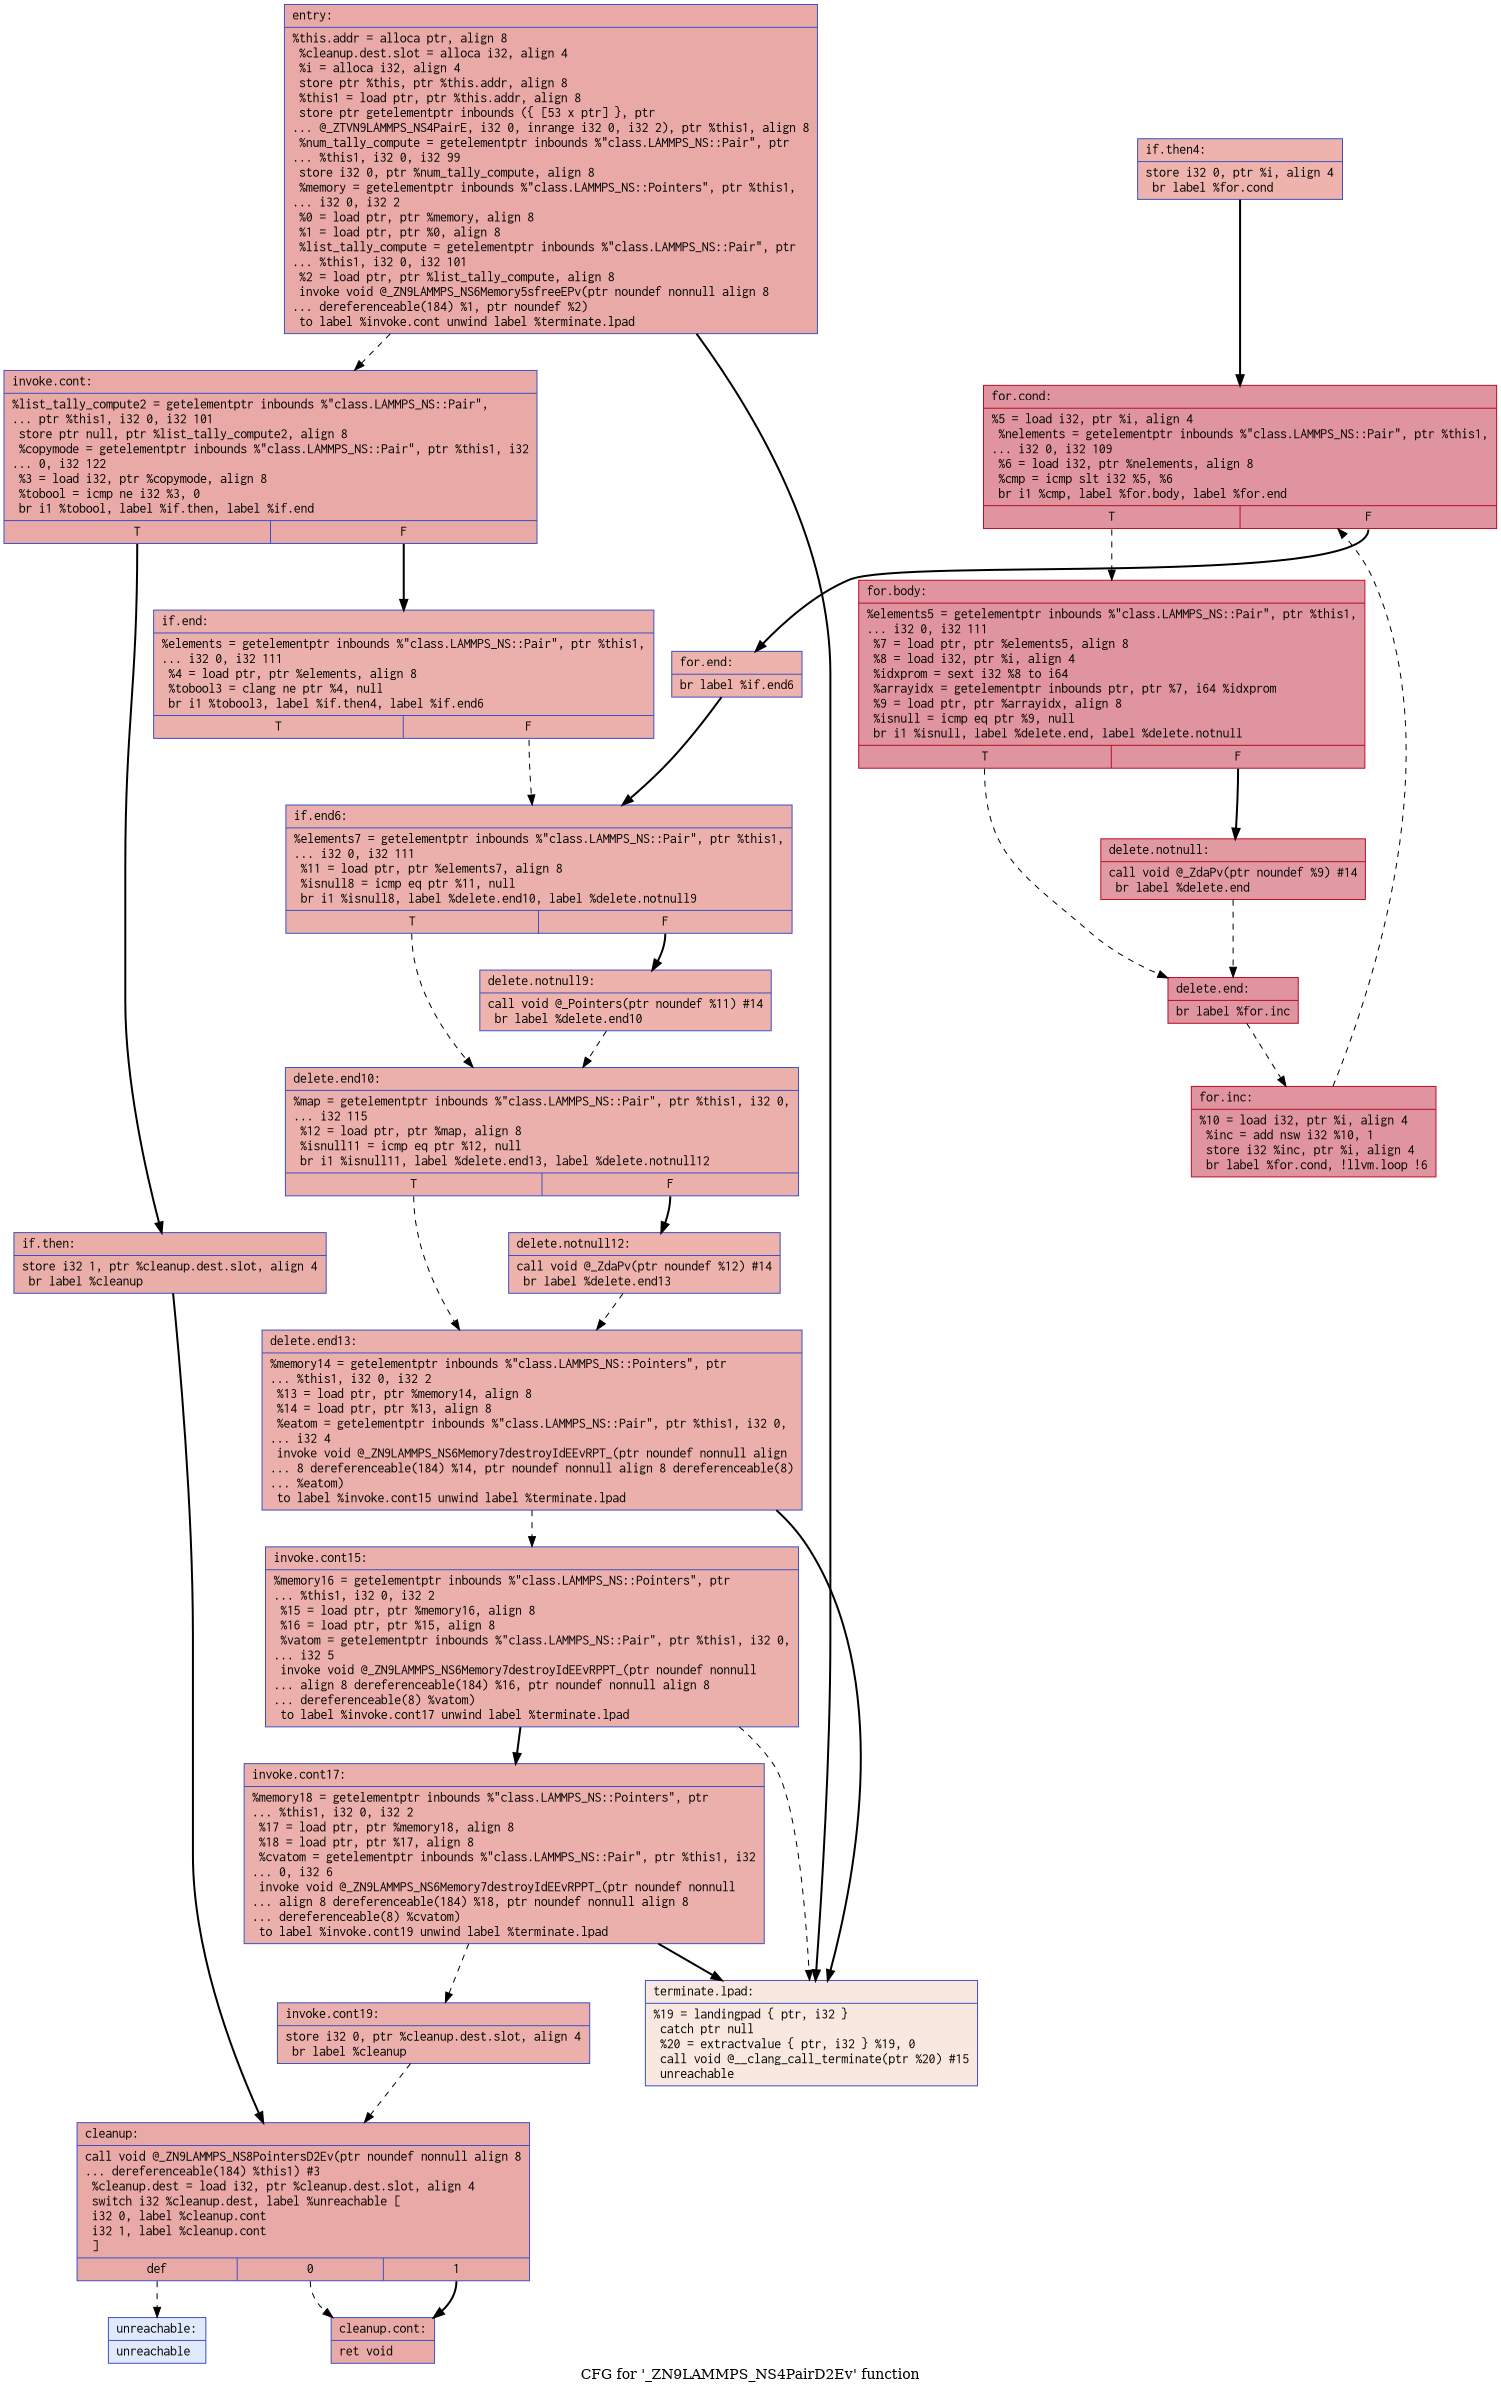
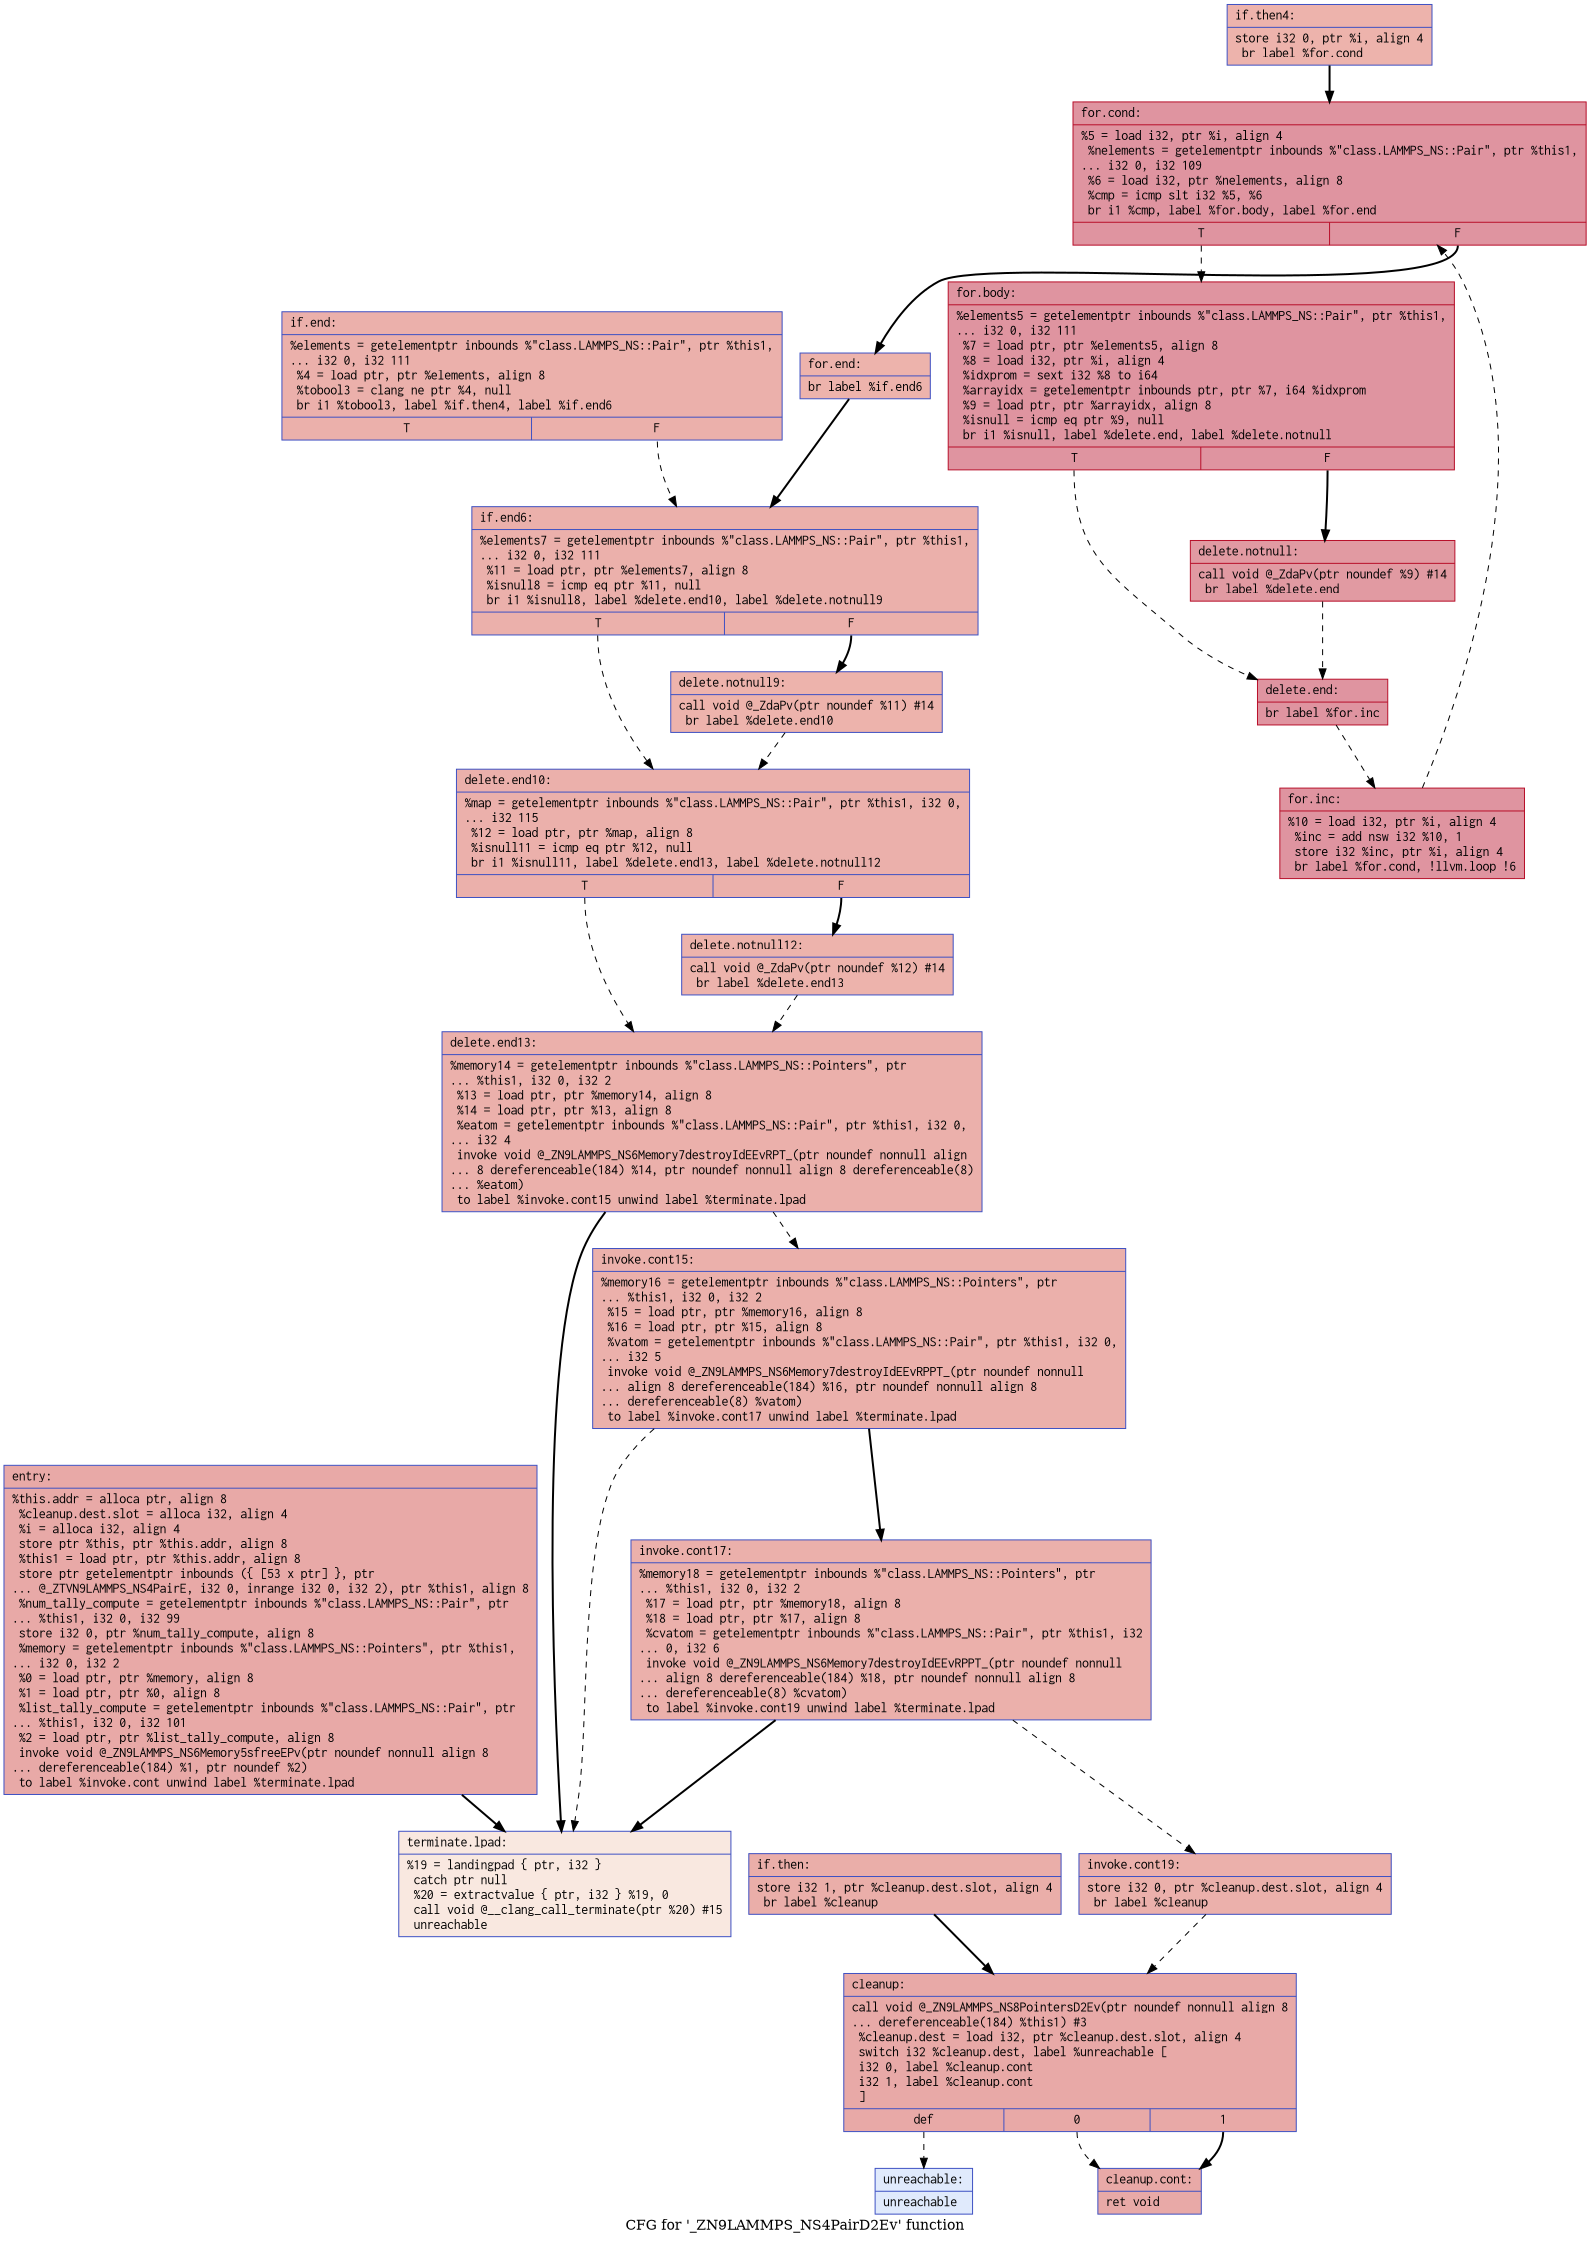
(270, 457) -> none
(626, 1004) -> (806, 706)
